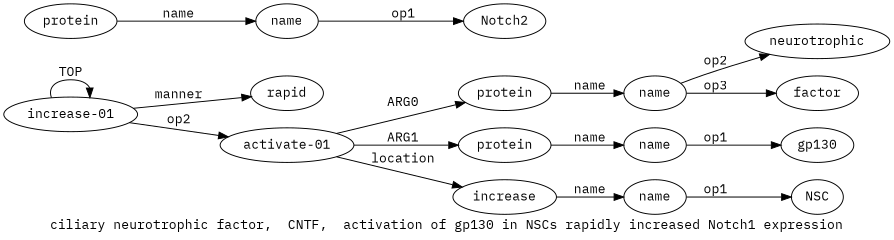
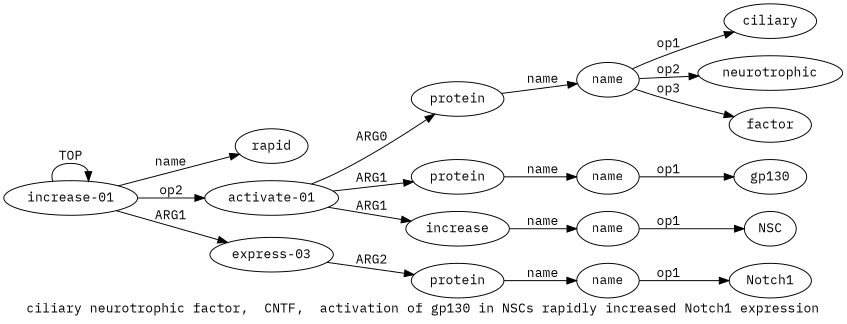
(505, 21) -> (770, 281)
none -> (770, 21)
(179, 95) -> (171, 162)
(403, 159) -> (372, 206)
none -> (272, 255)
